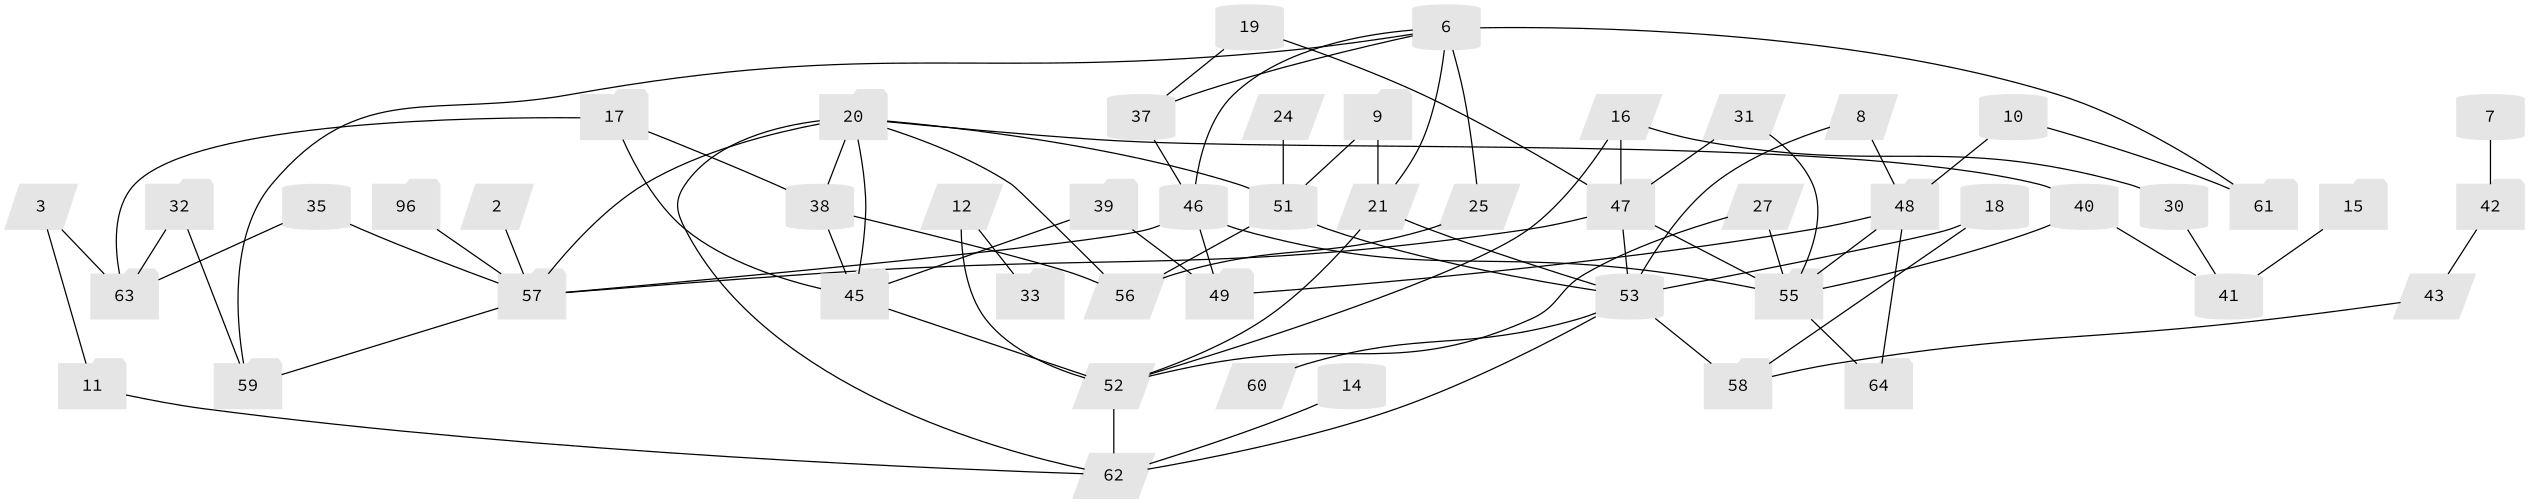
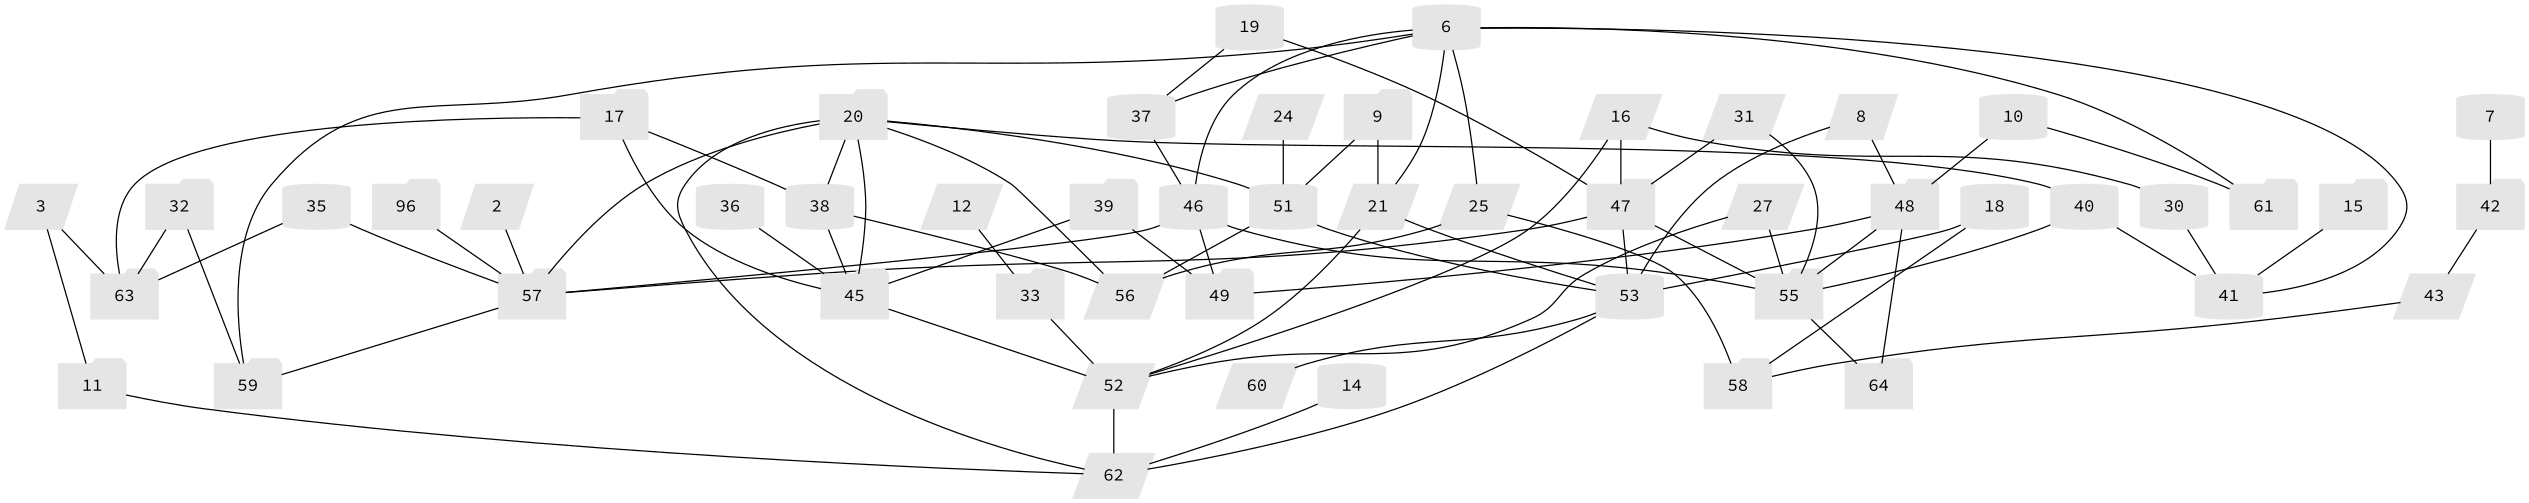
none -> (2054, 62)
none -> (730, 207)
(993, 328) -> (1072, 341)
(1683, 341) -> (1617, 247)
